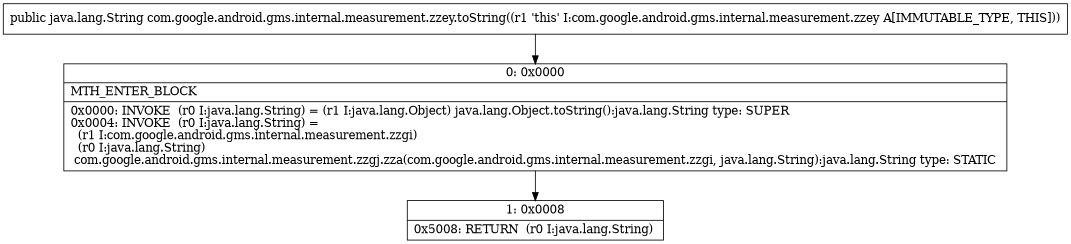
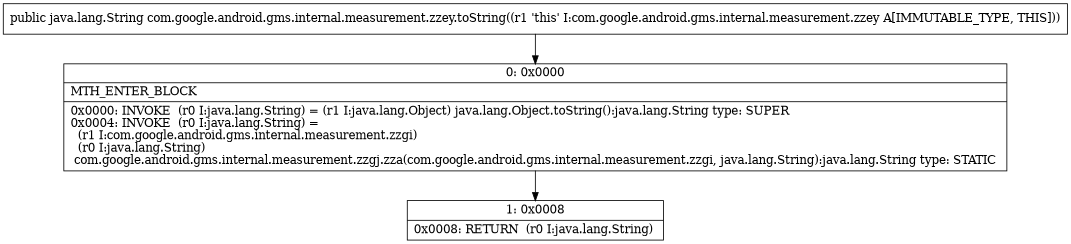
(535, 230) -> (535, 230)
